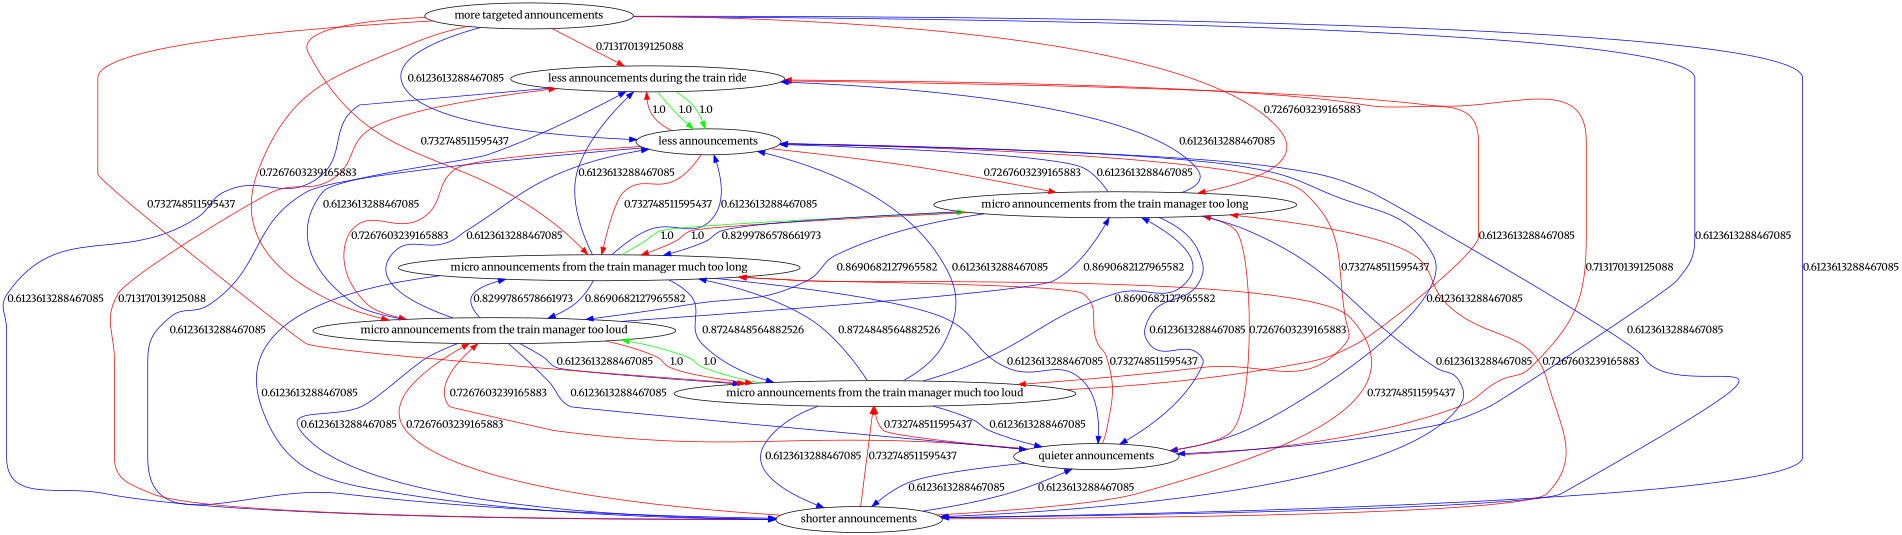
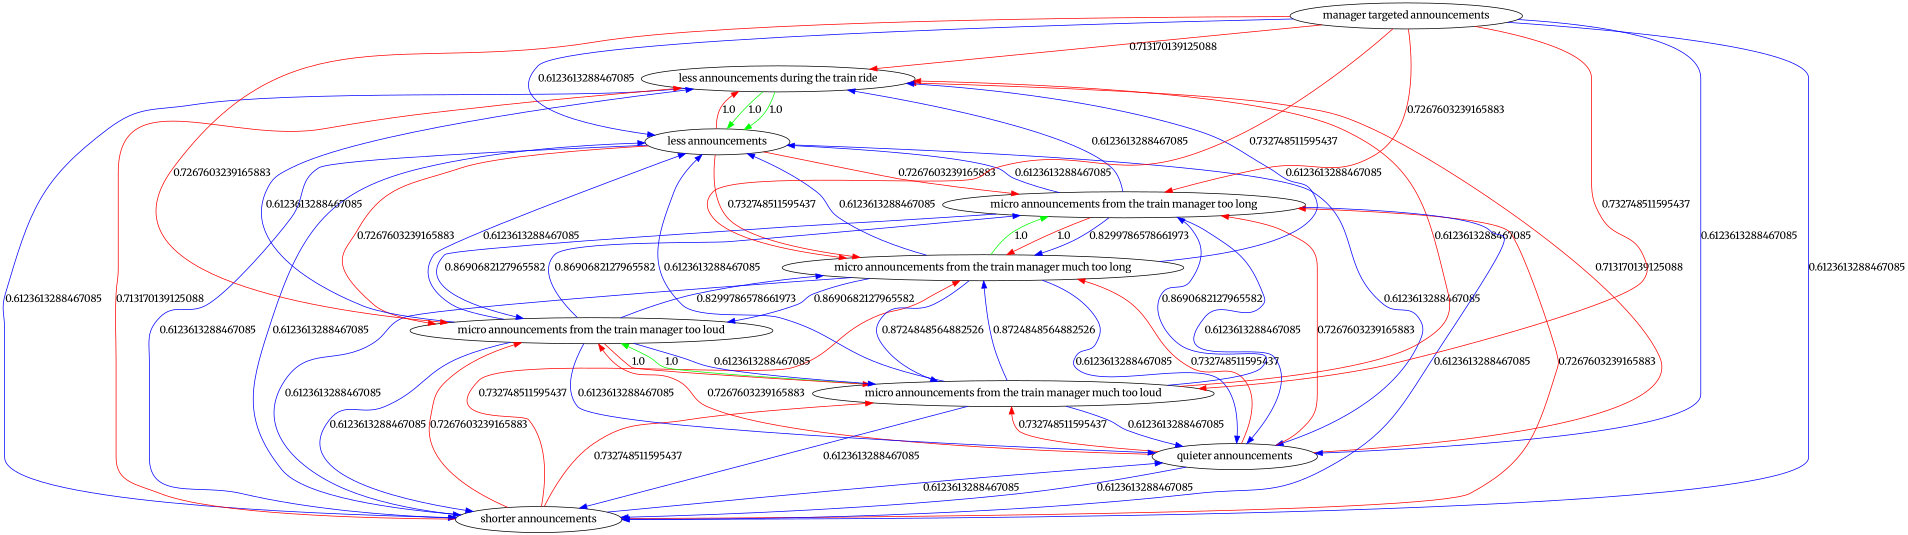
(529, 16) -> (1406, 16)
(1288, 185) -> none
